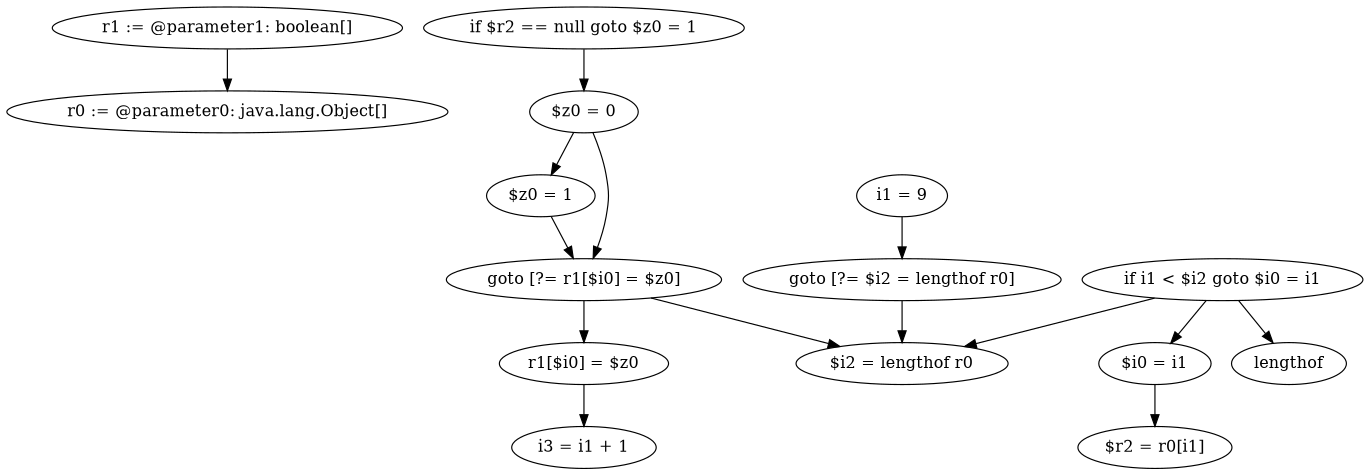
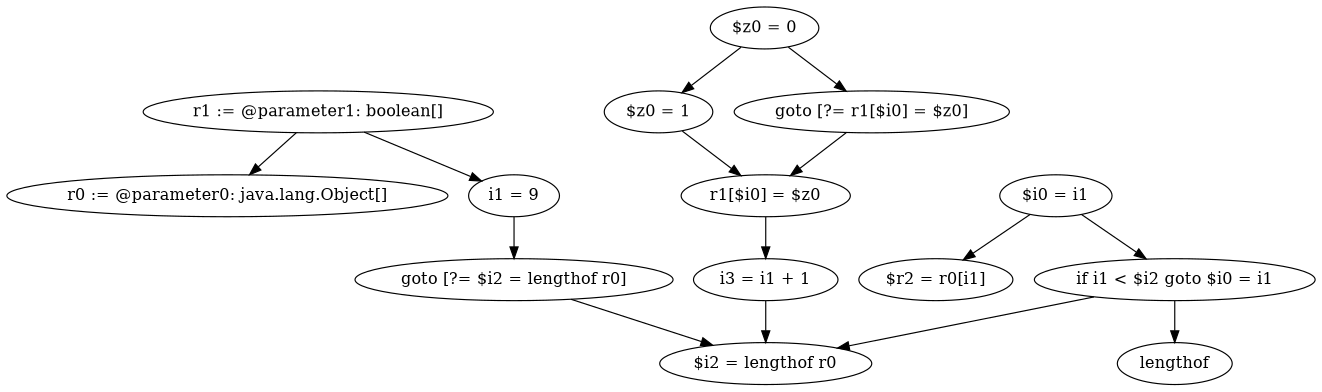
(584, 28) -> none
none -> (417, 154)
(560, 232) -> (707, 150)
(1192, 317) -> (1109, 233)
(740, 321) -> (766, 316)
